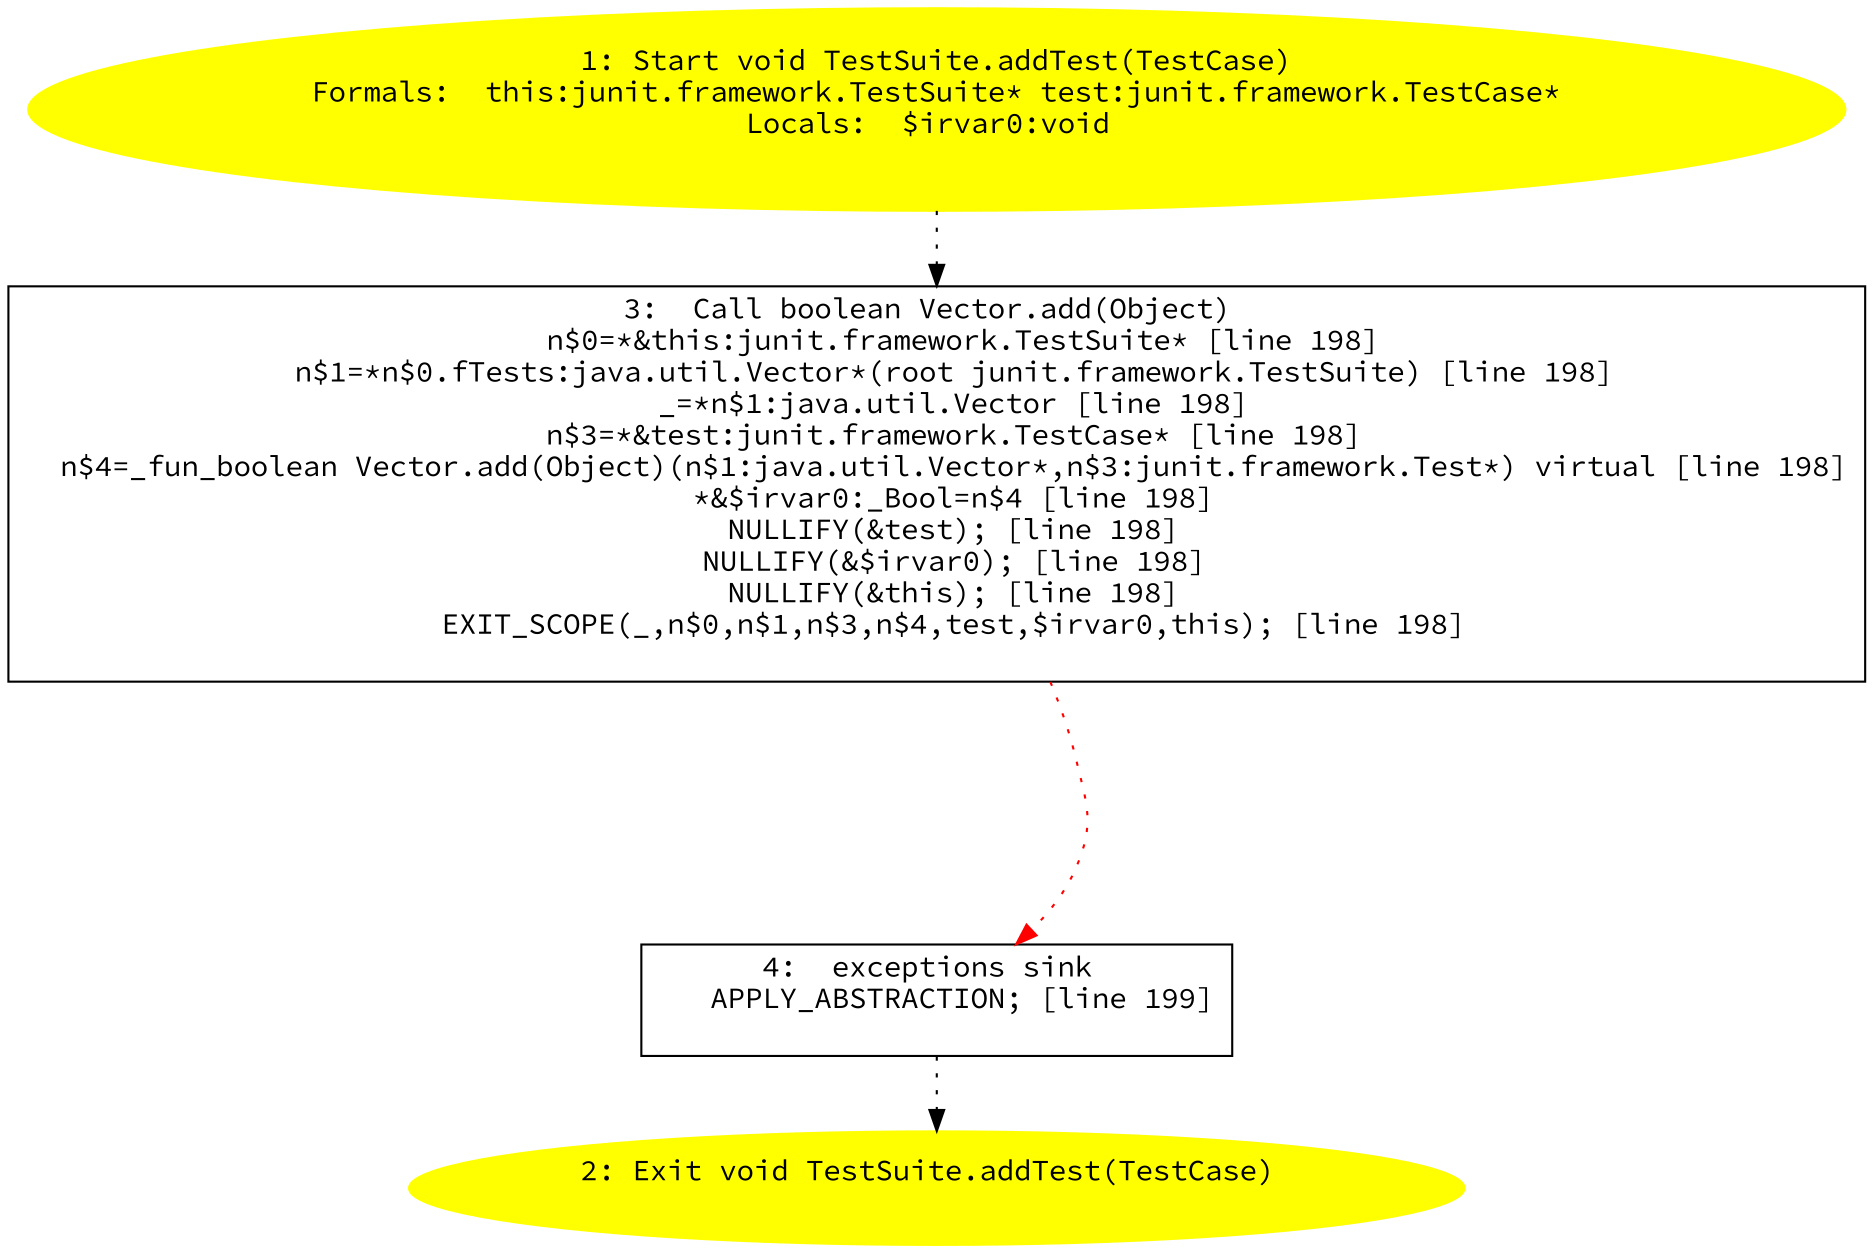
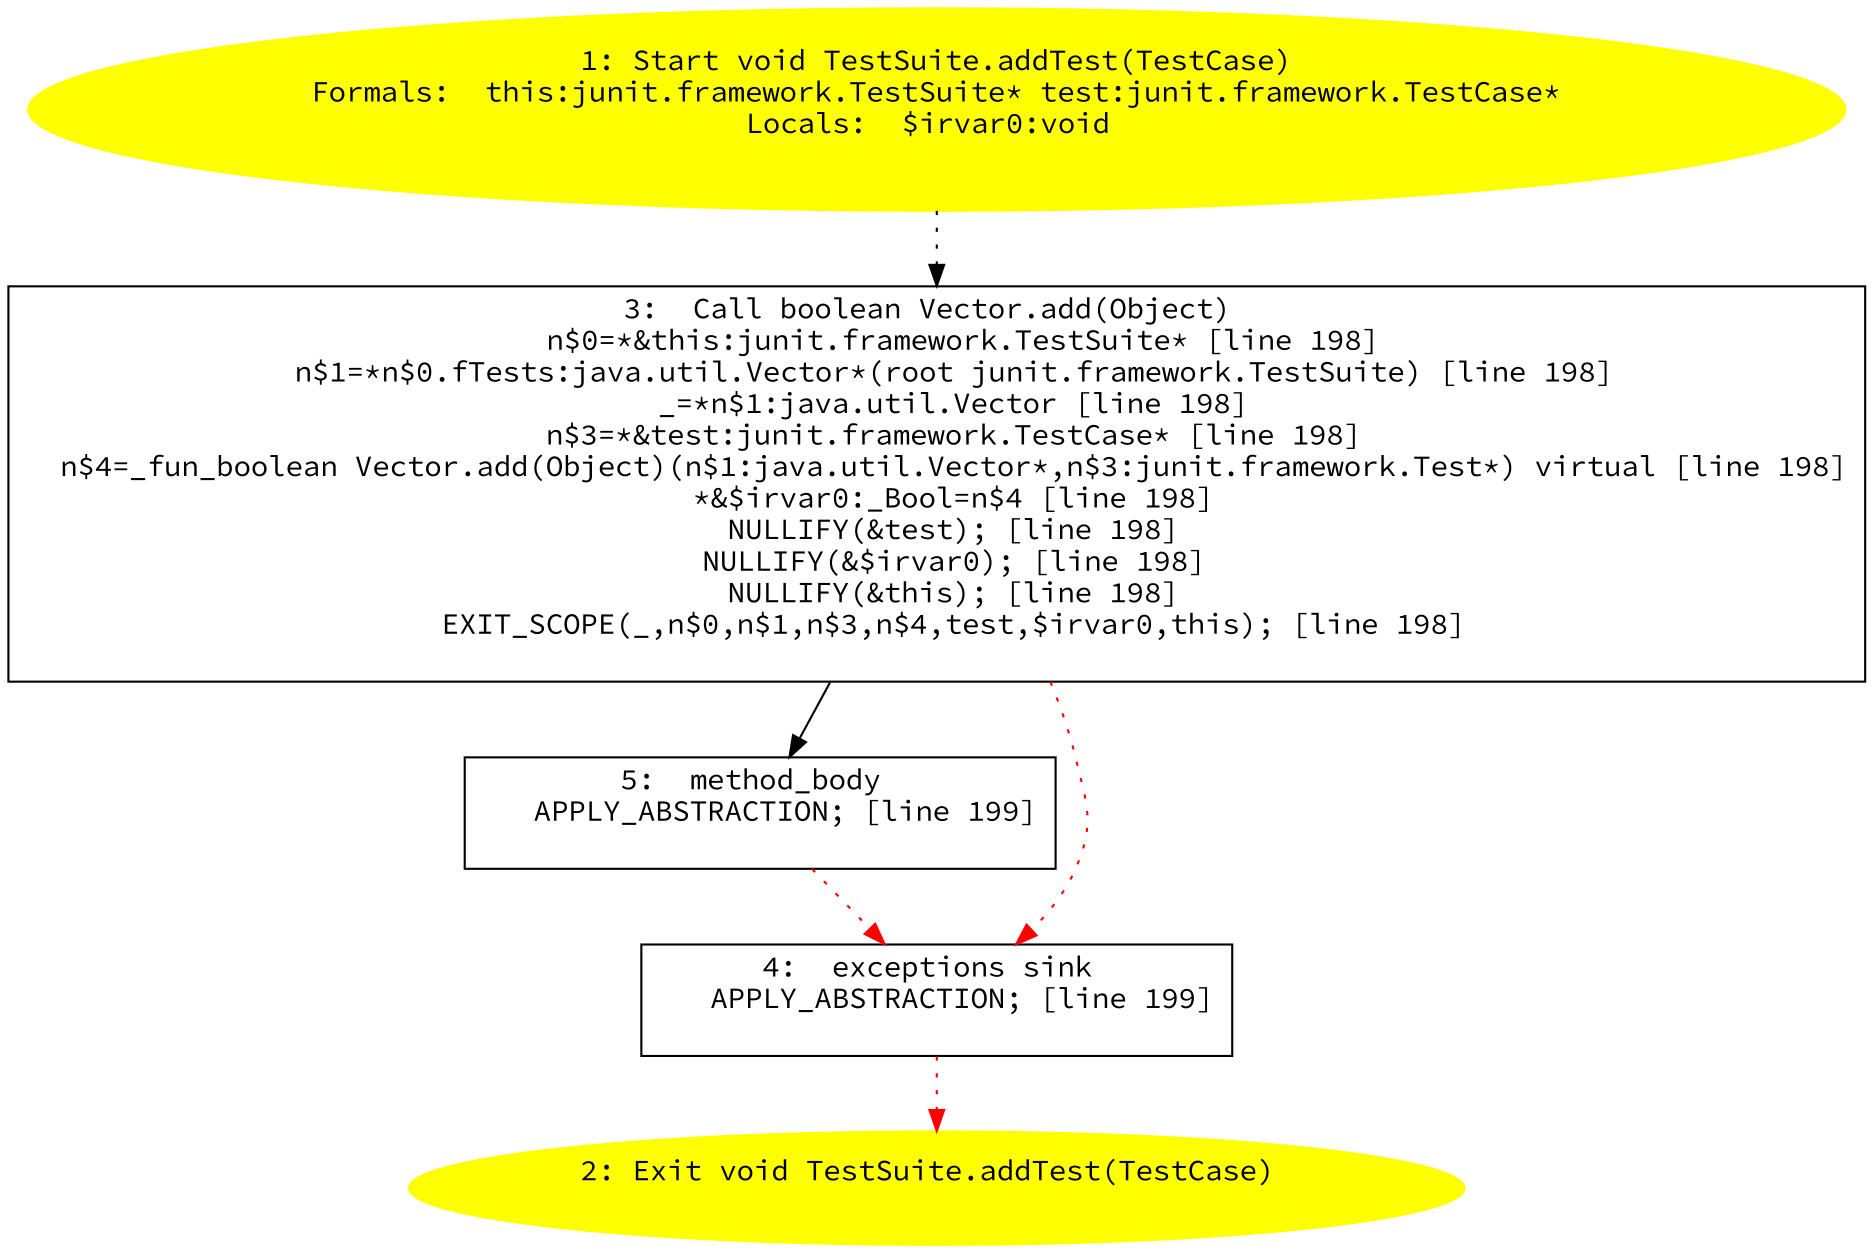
none -> (760, 813)
(937, 1083) -> (937, 1083)
